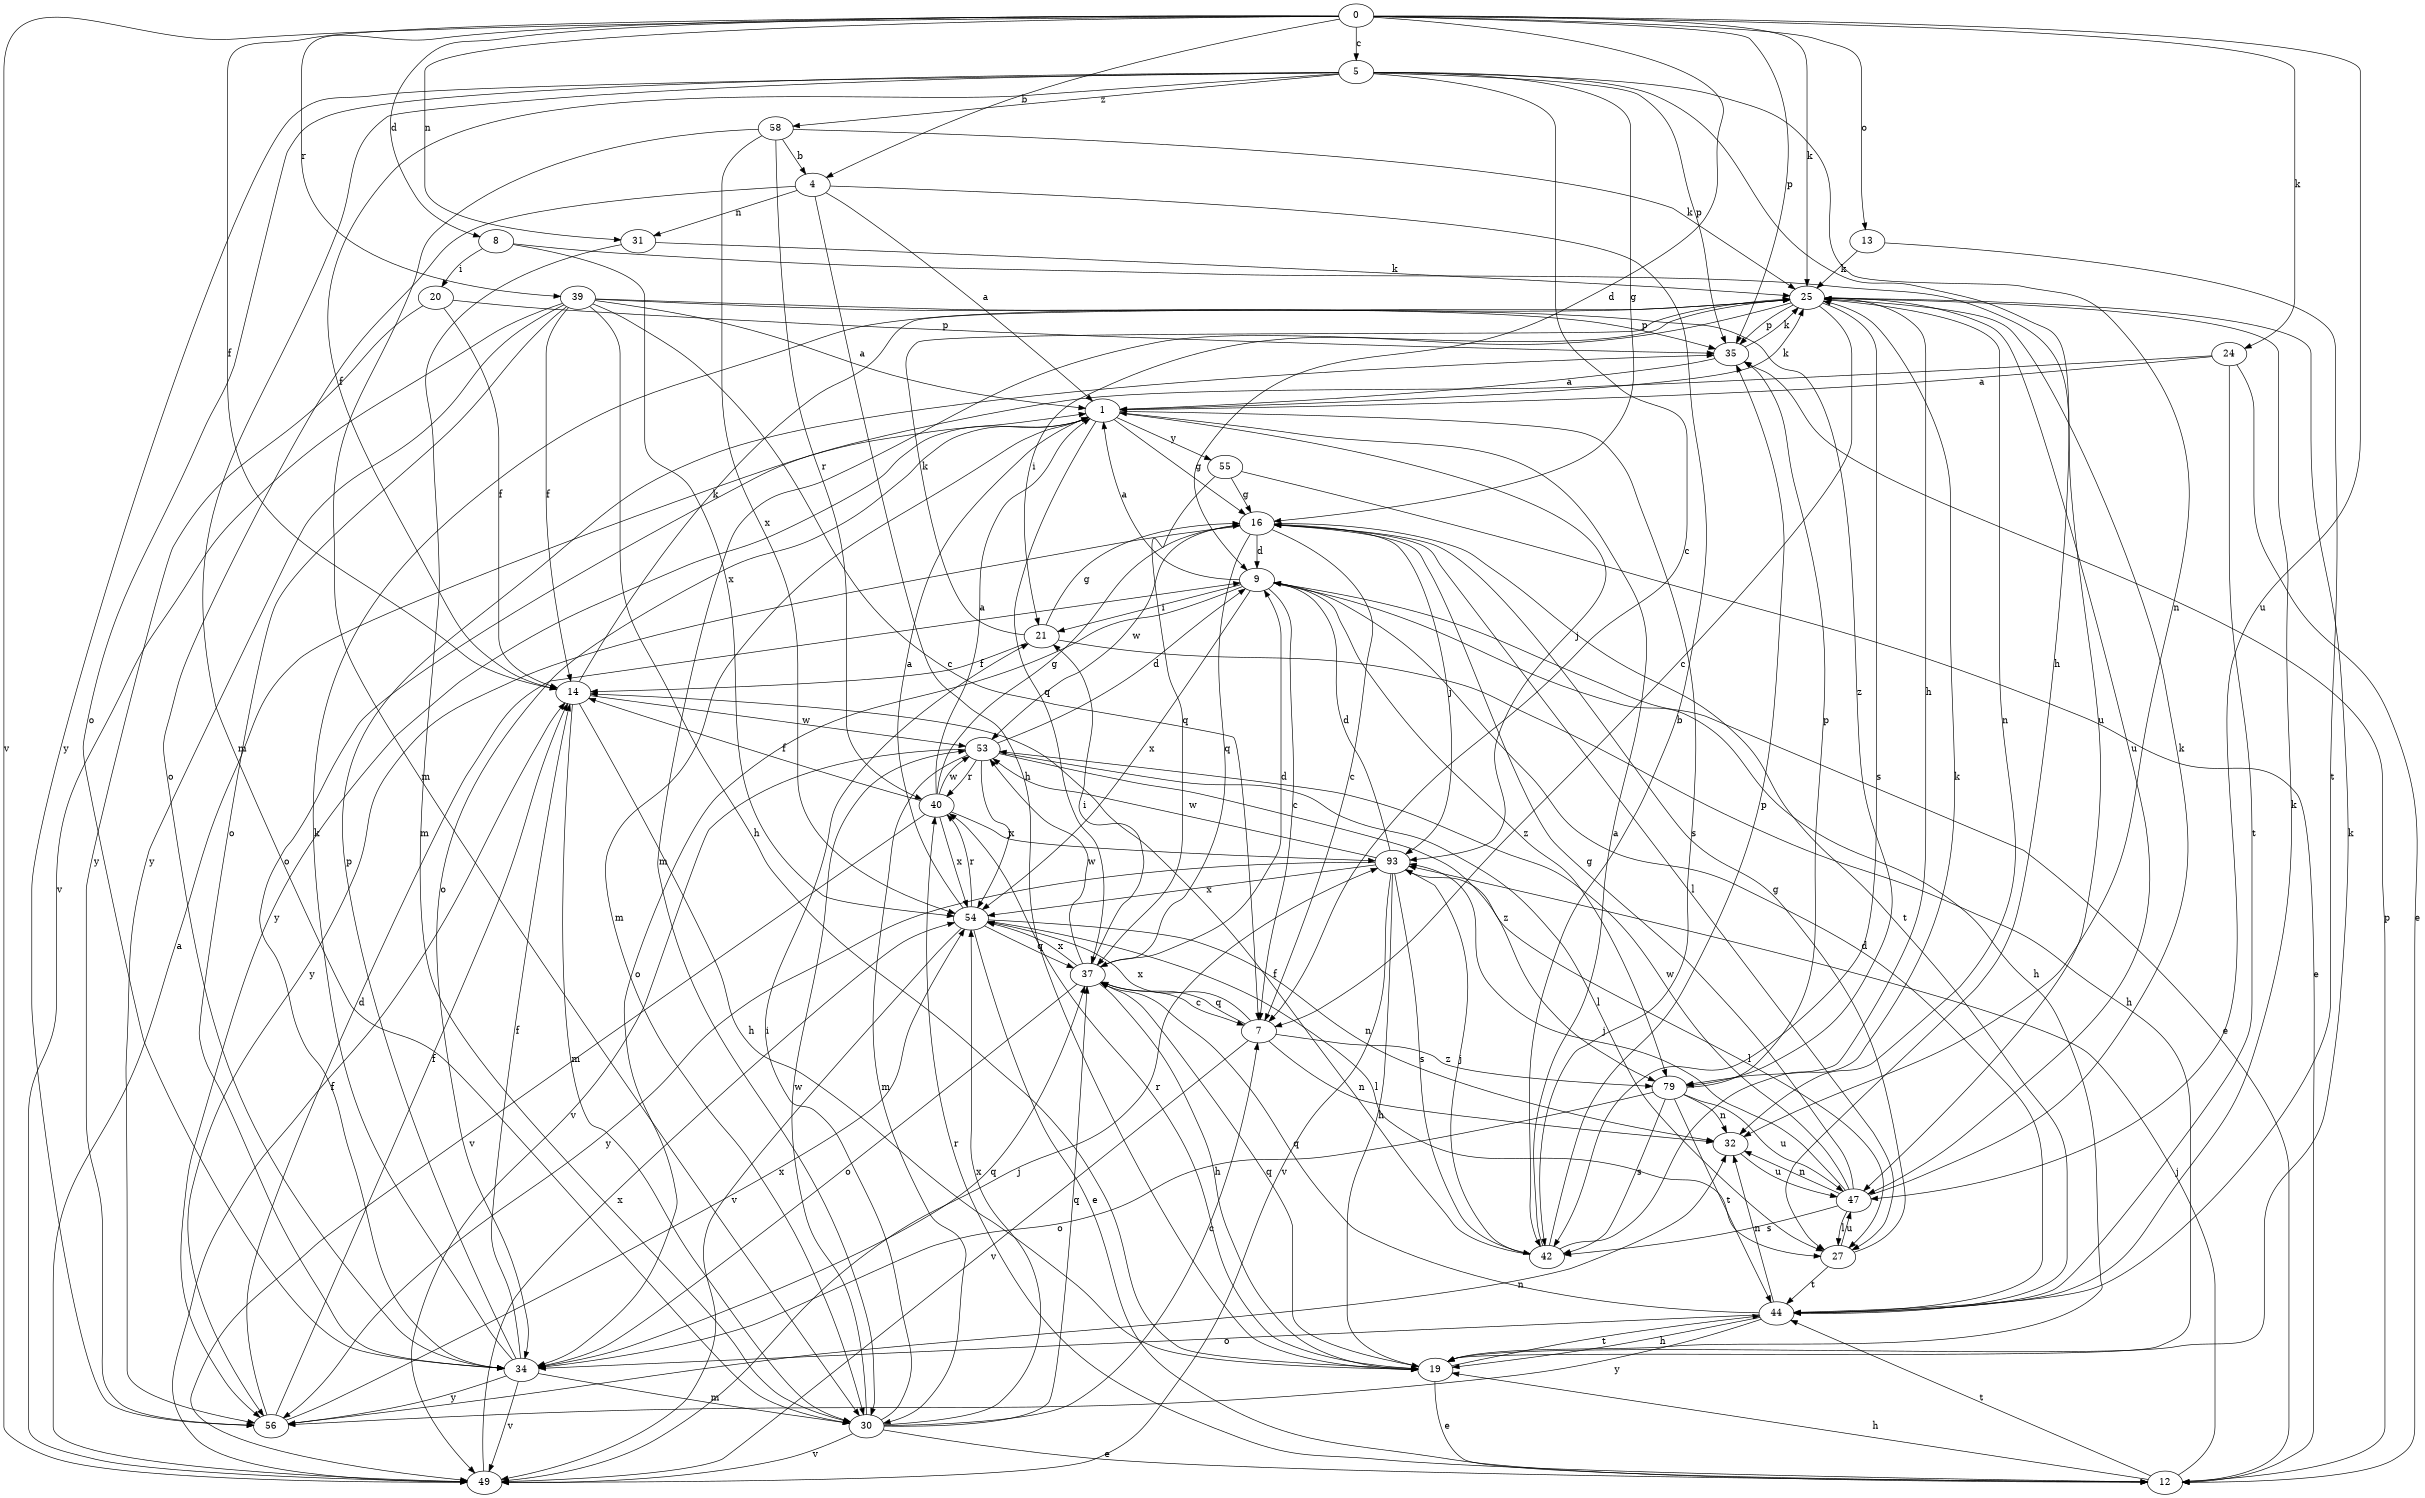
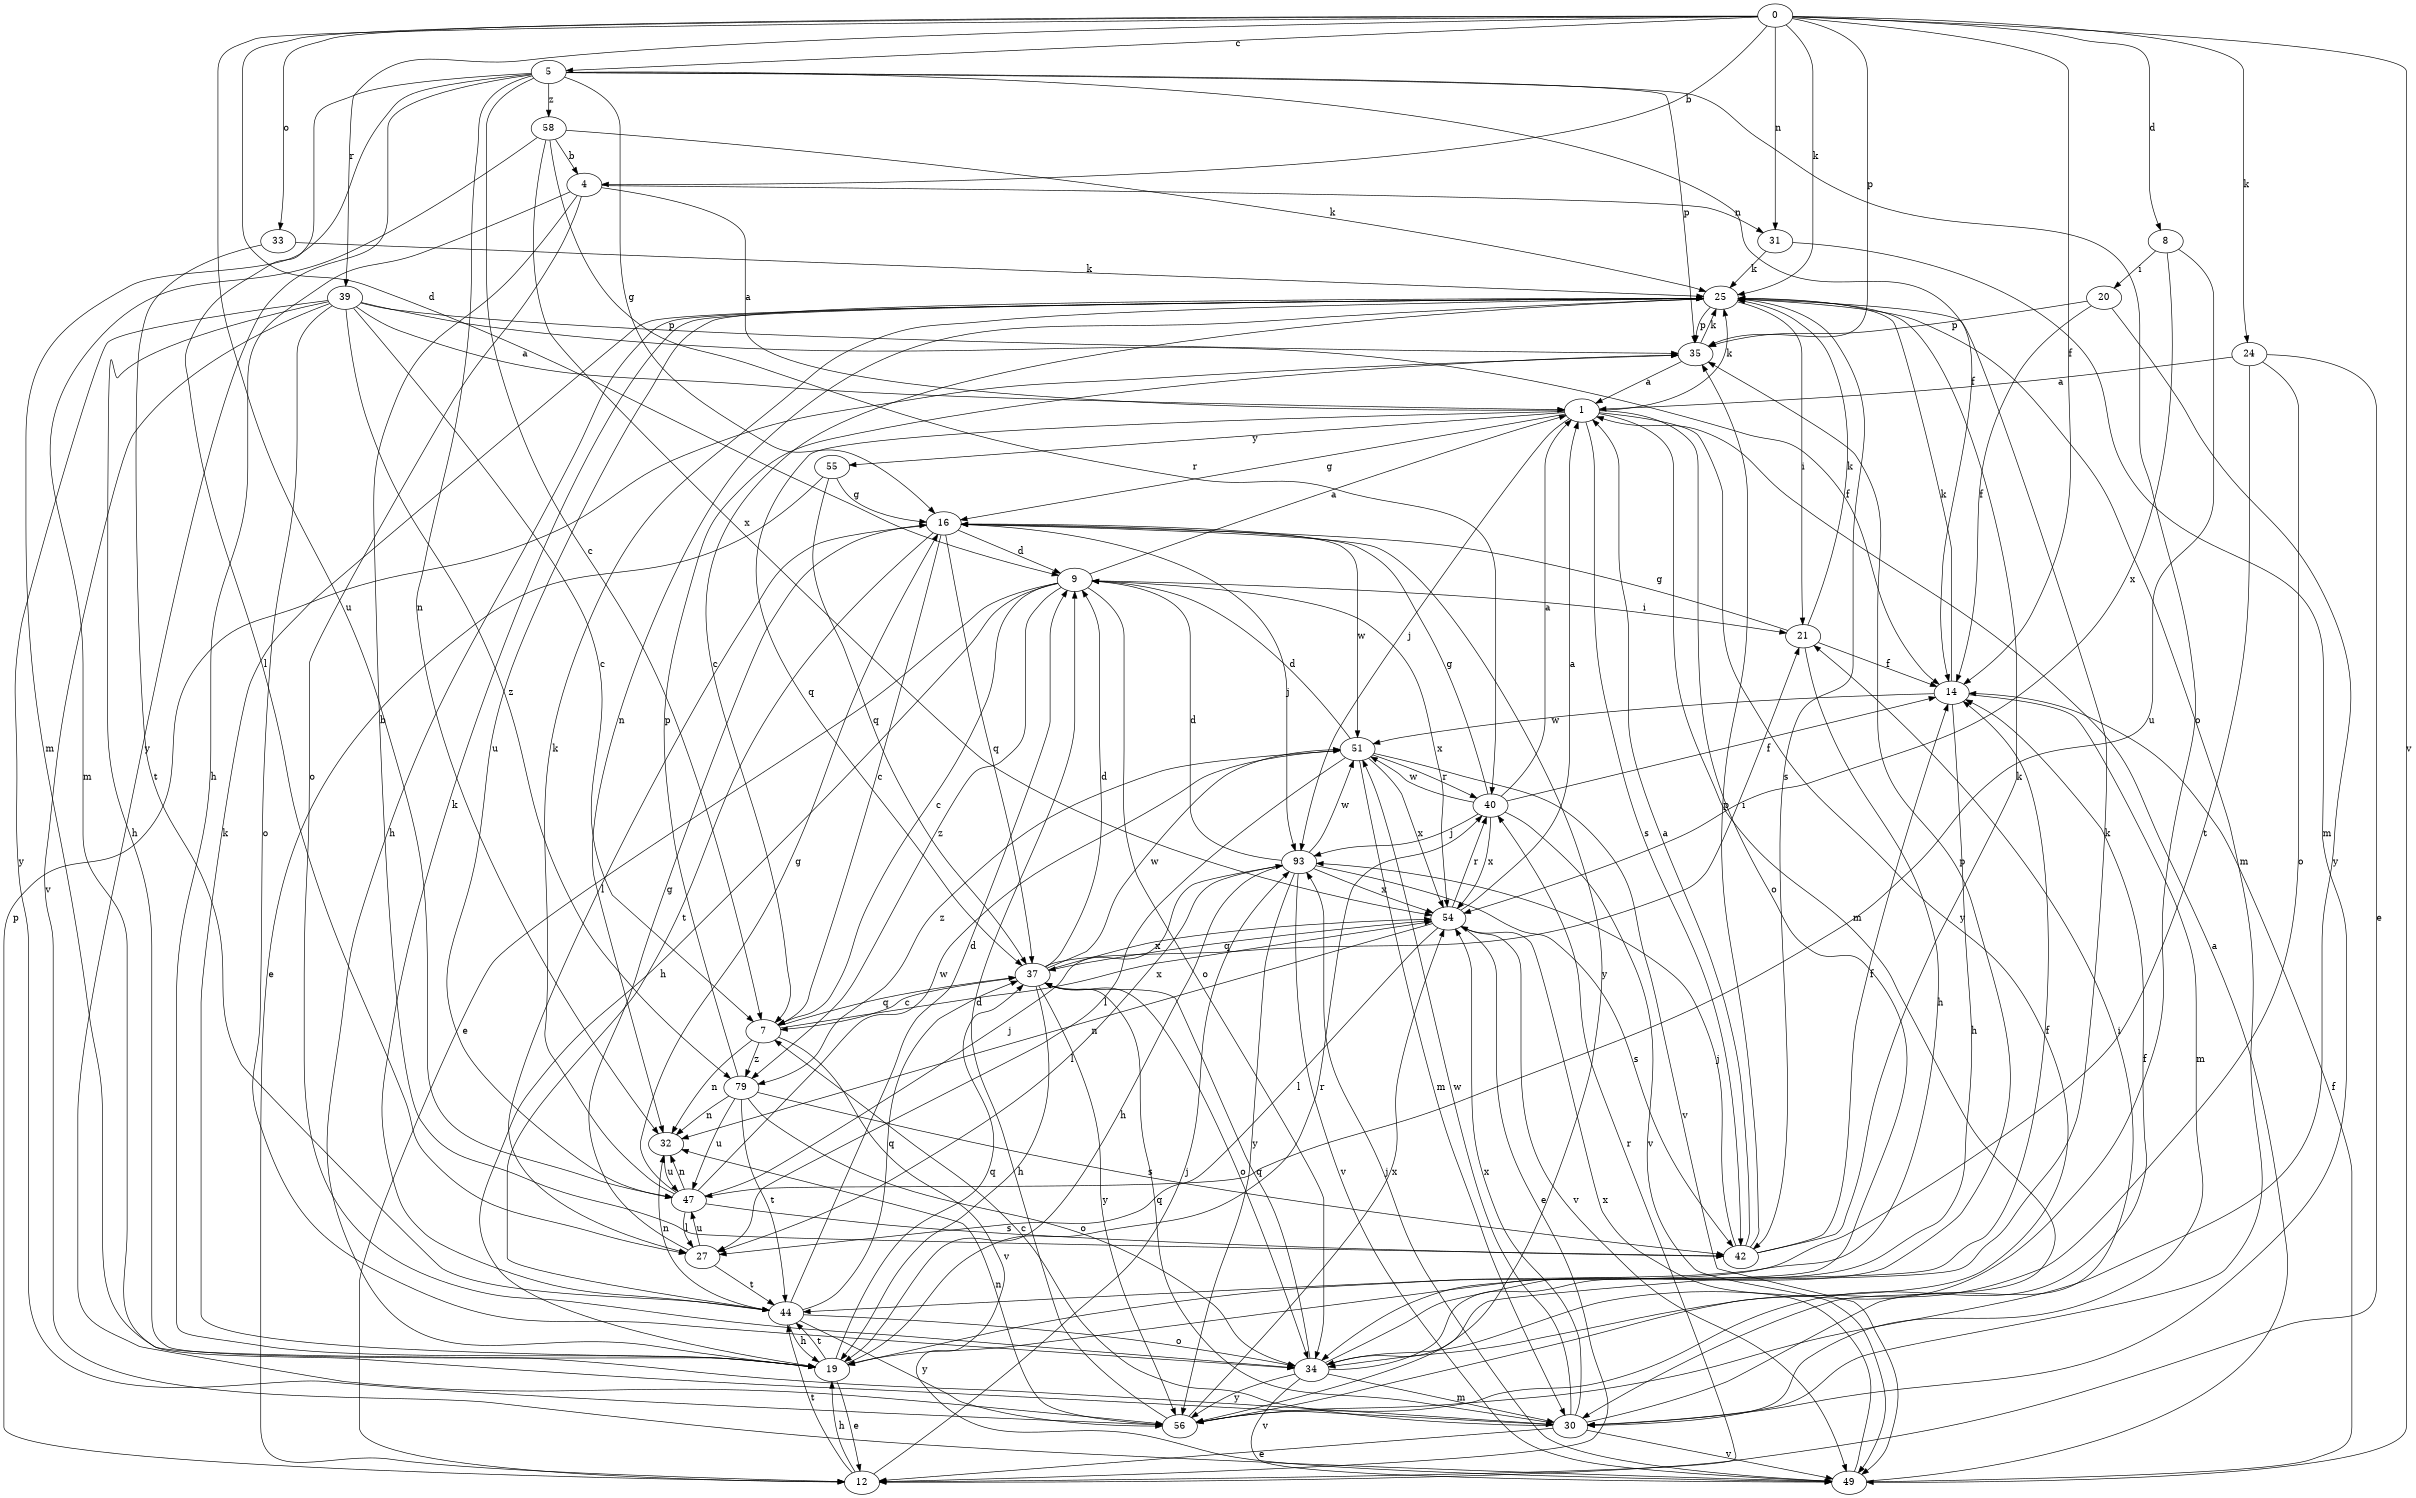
(1867, 241) -> (278, 241)
(2057, 665) -> (266, 665)
(1926, 729) -> (539, 521)
(983, 749) -> (1358, 749)
none -> (1101, 1198)
